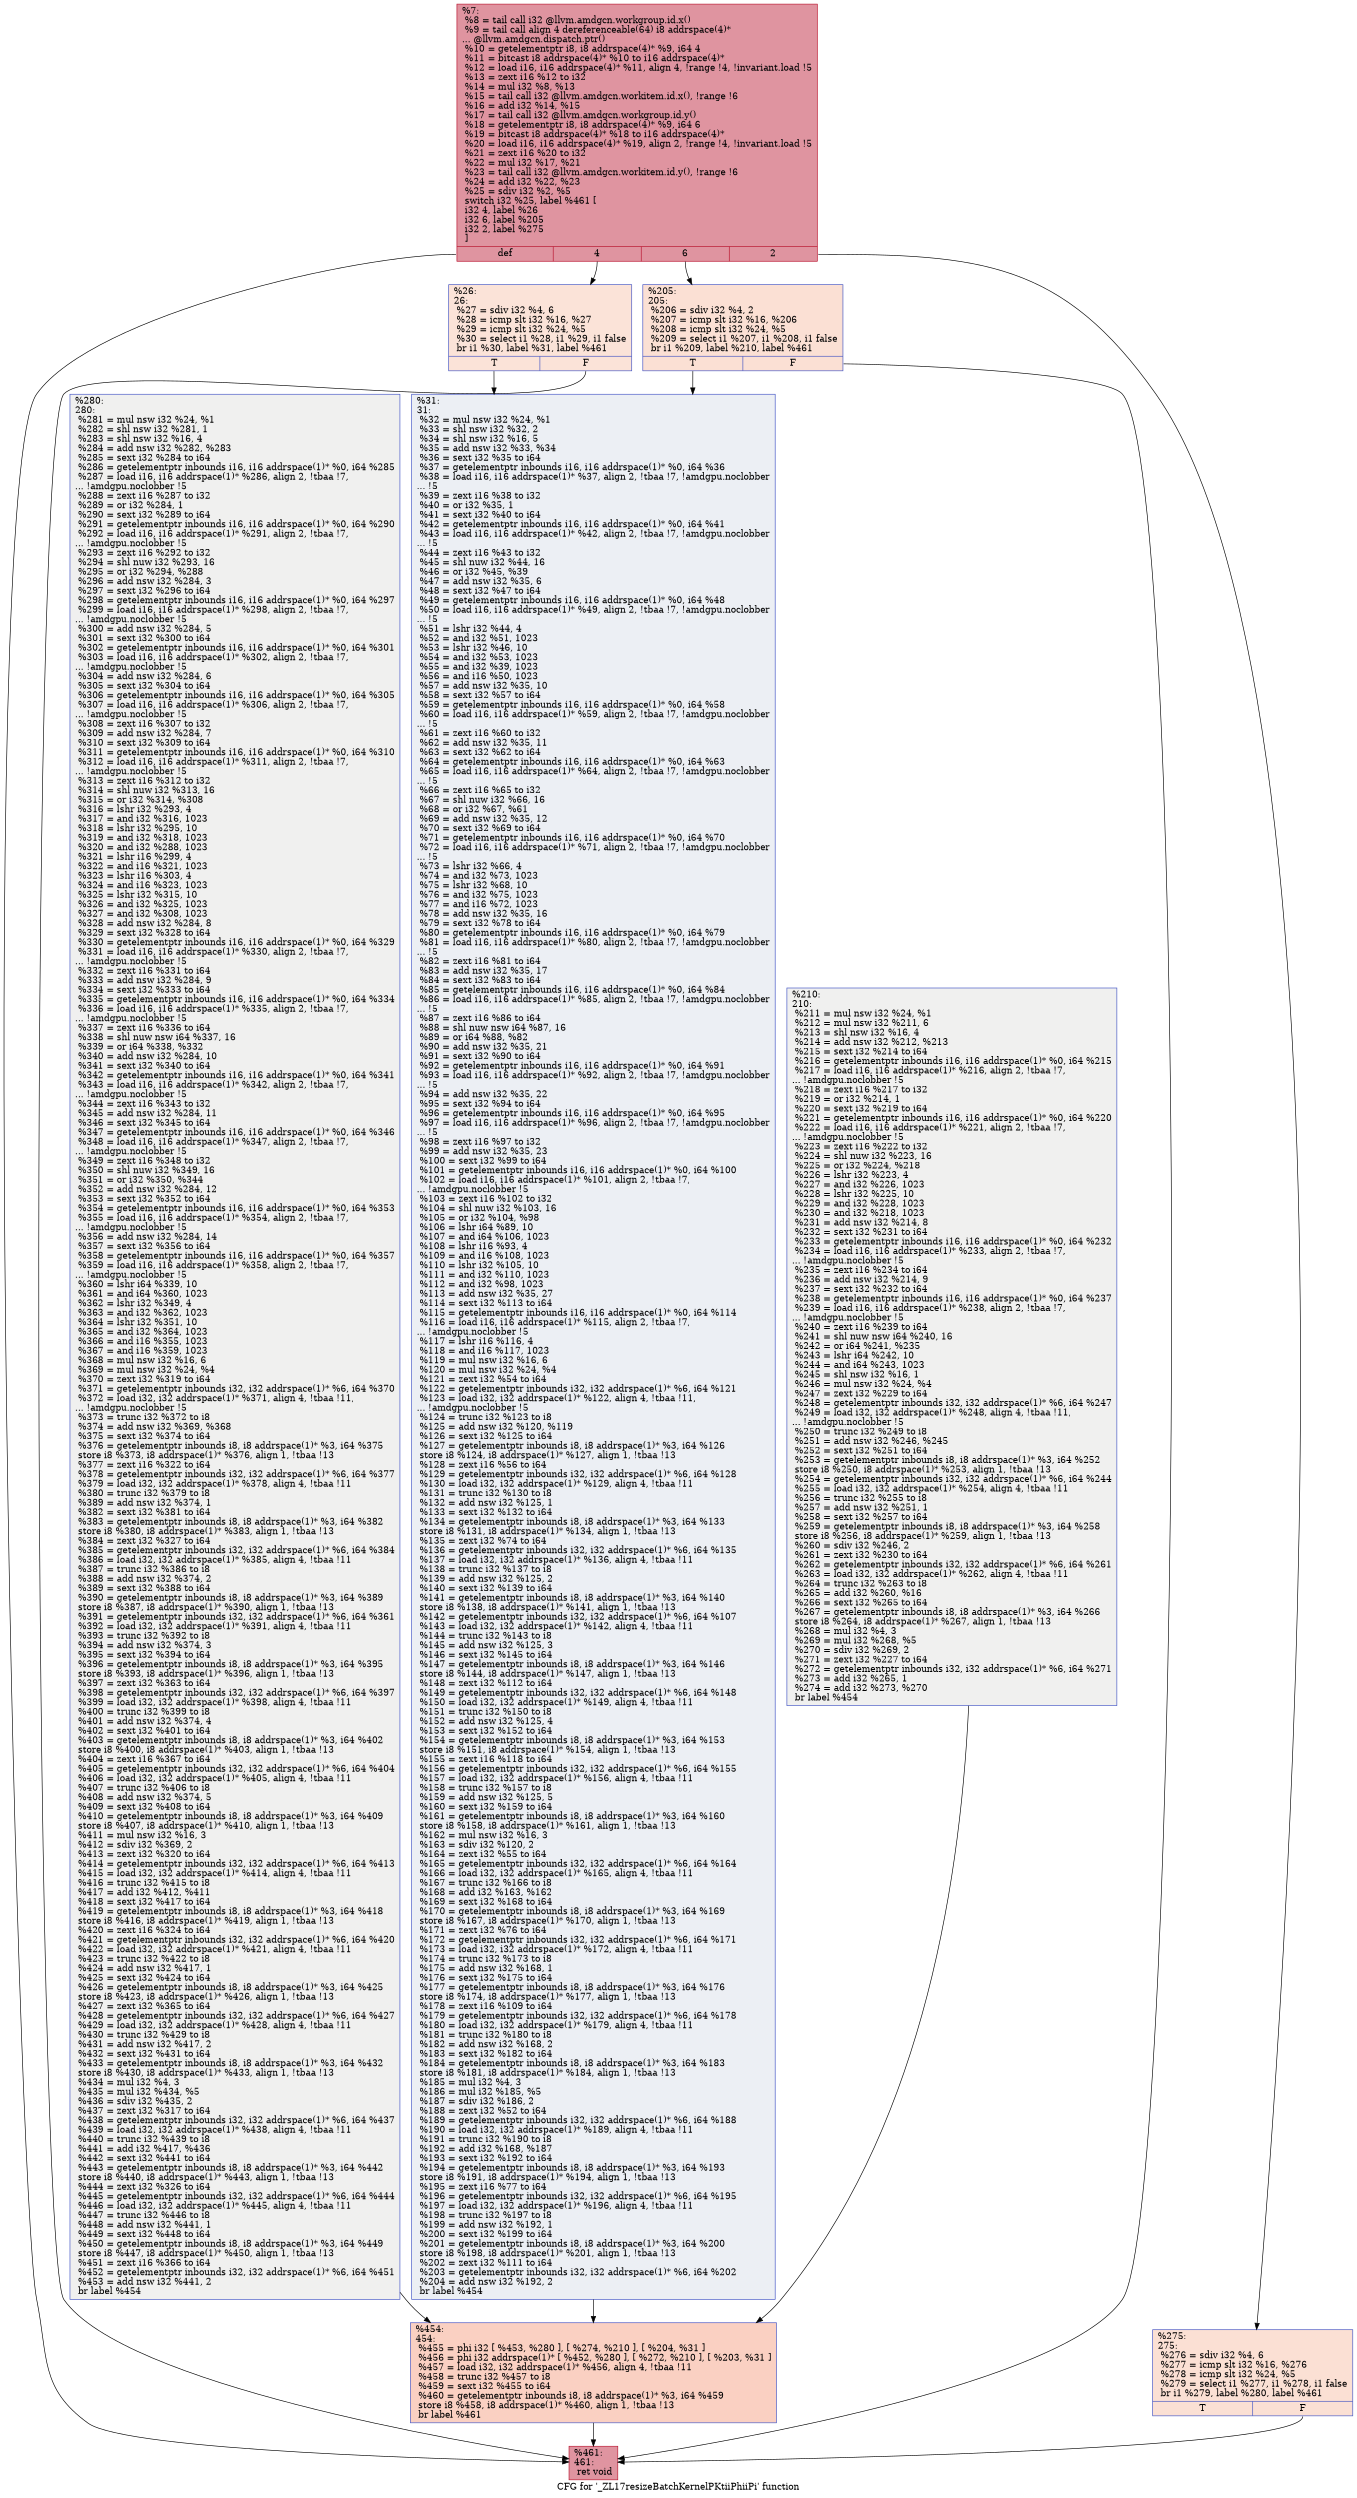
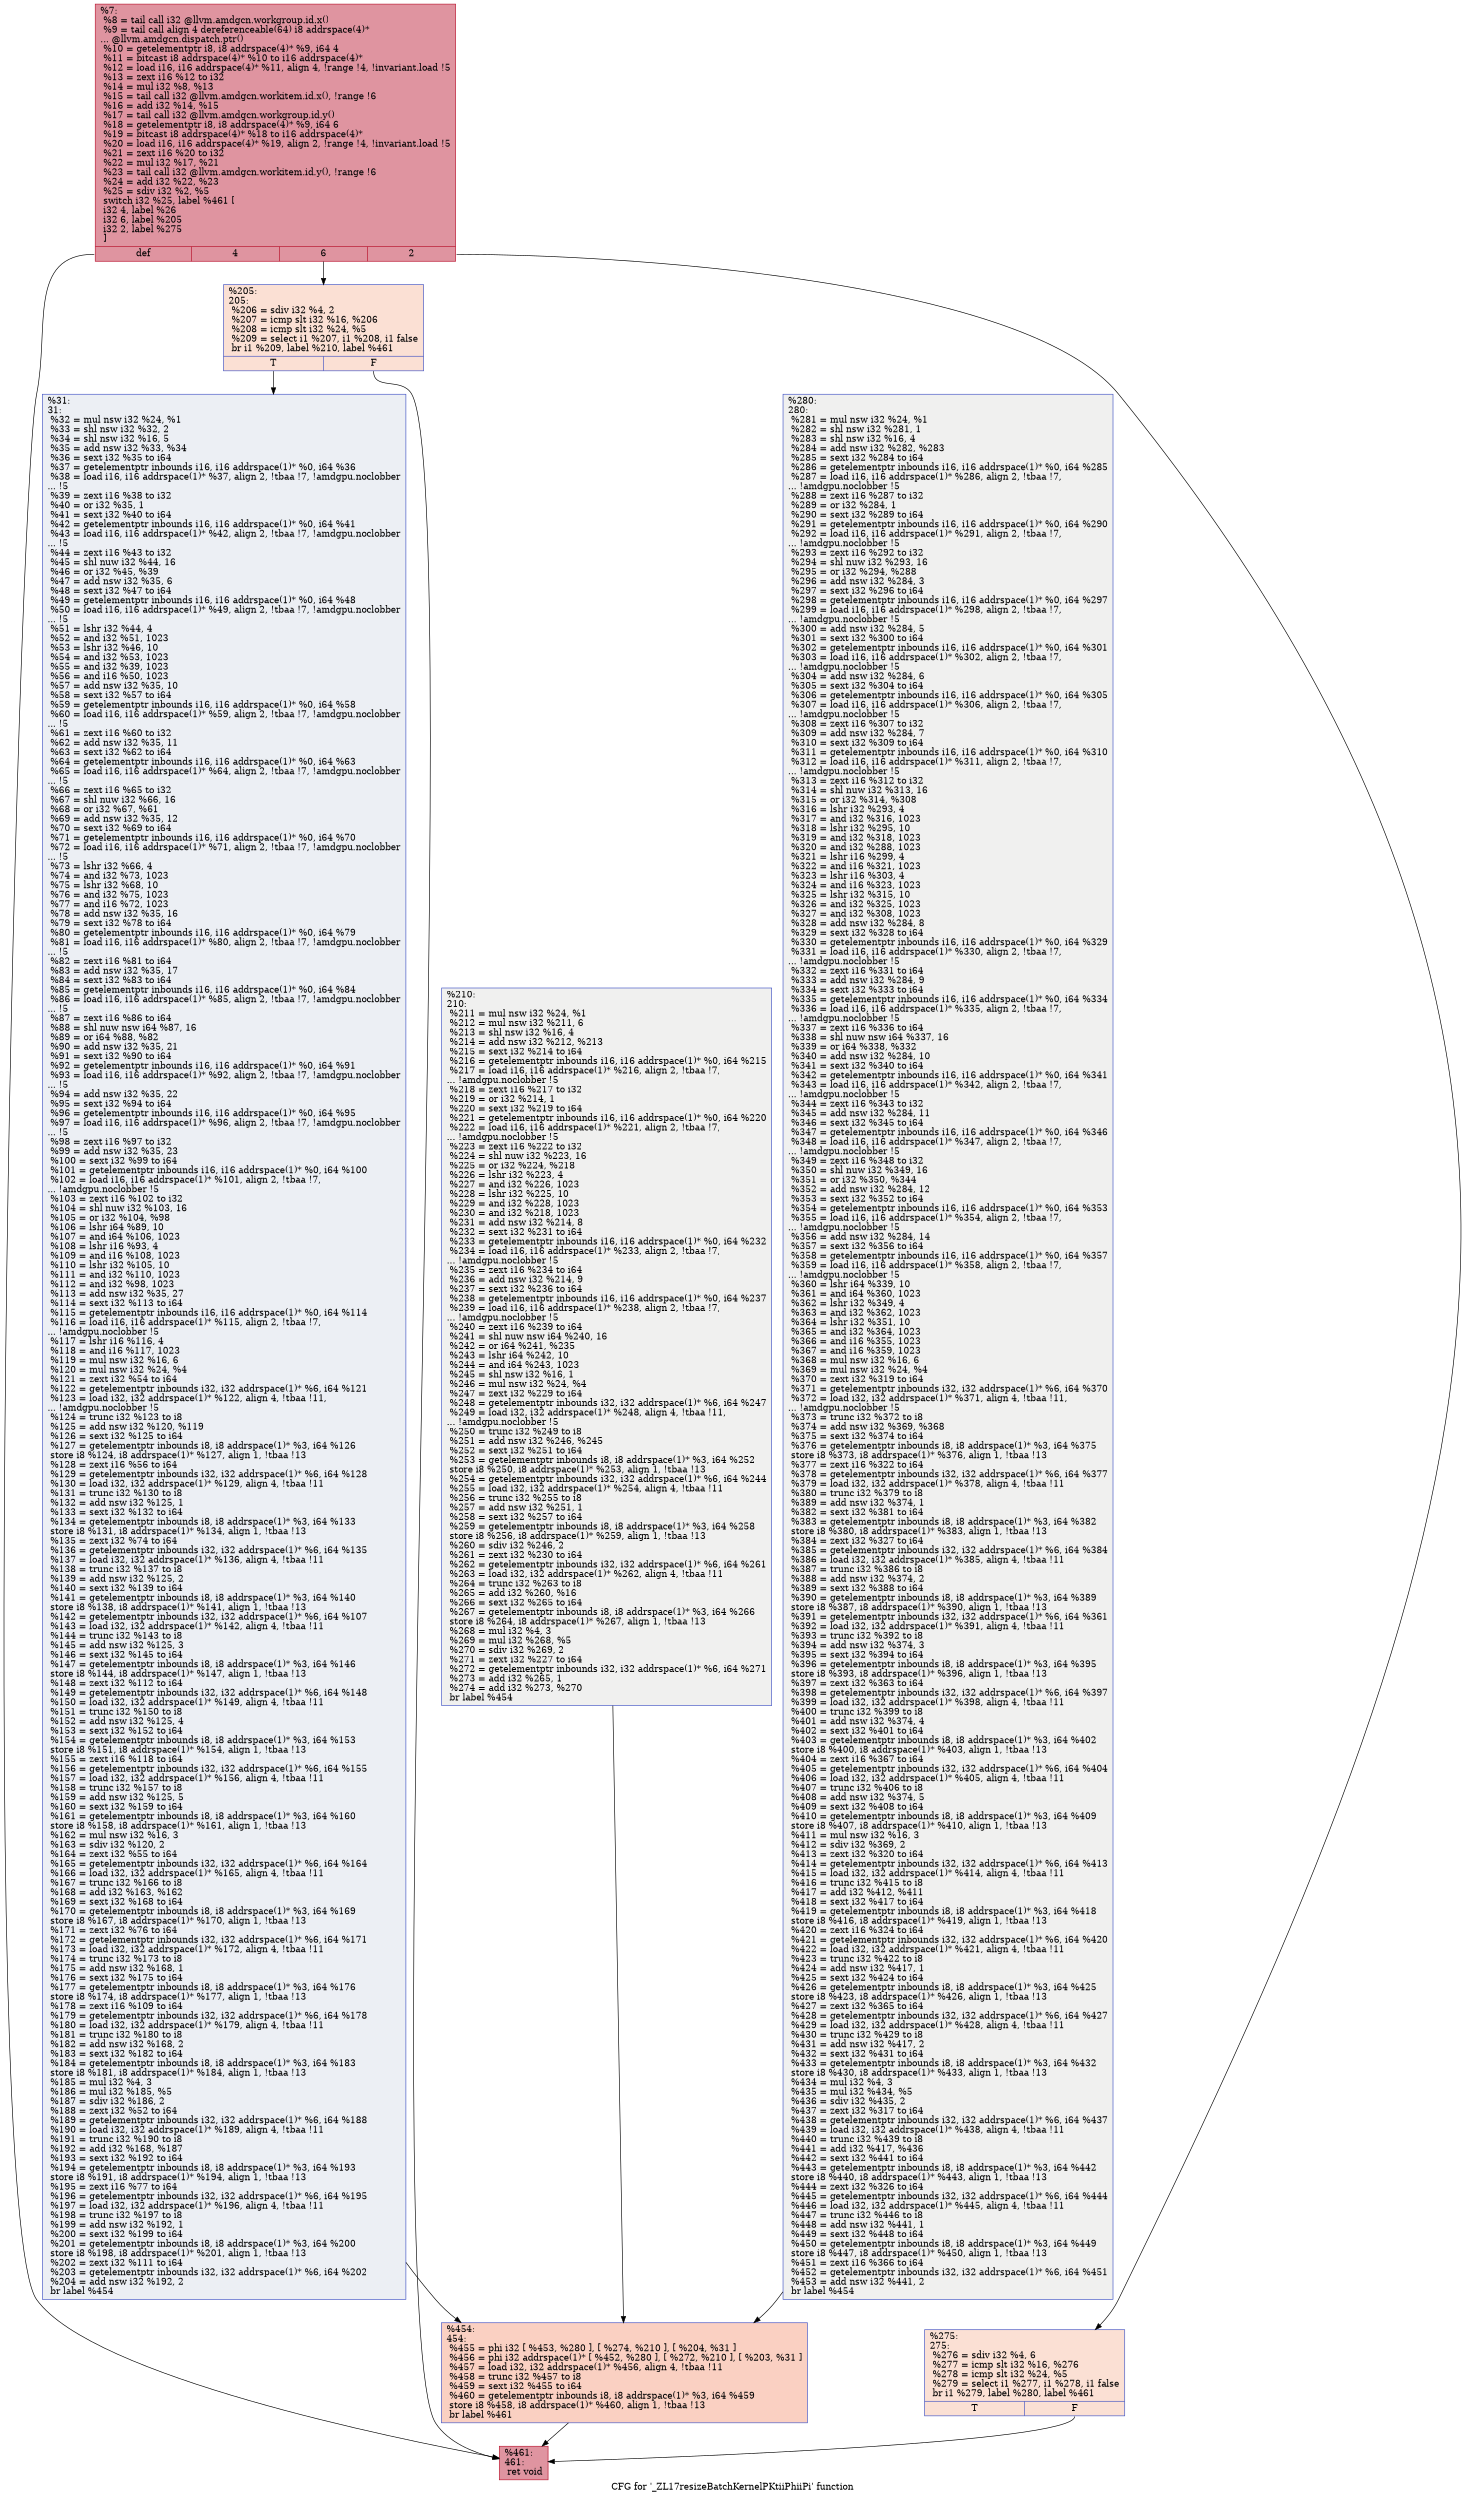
(540, 328) -> none
(860, 1289) -> (515, 1289)
